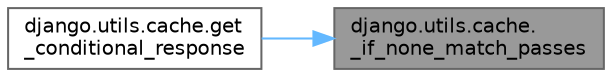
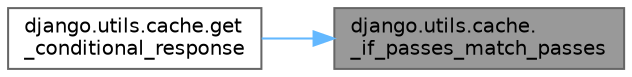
(469, 39) -> (479, 39)
